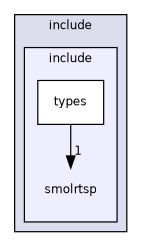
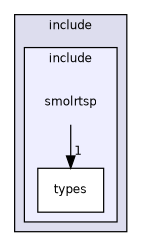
(71, 140) -> (71, 140)
